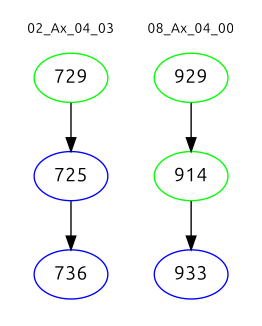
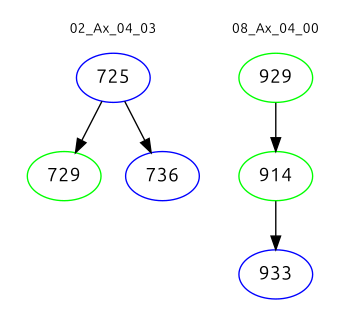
(71, 120) -> (92, 121)
